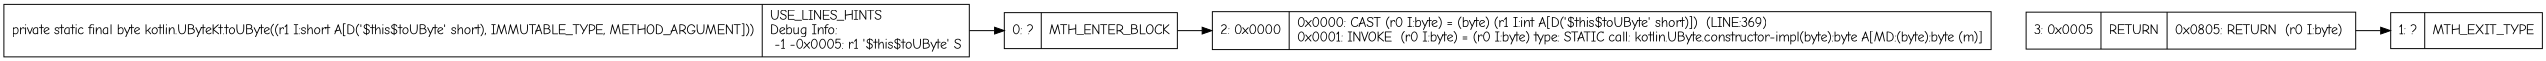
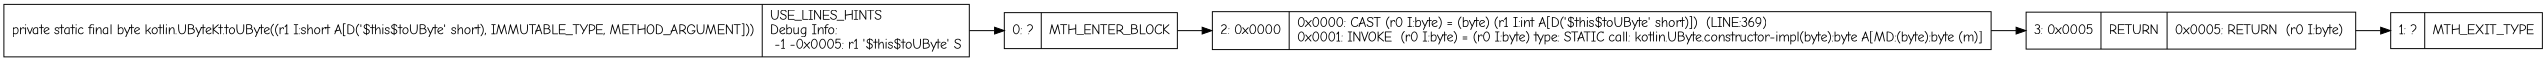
(2261, 30) -> (2261, 30)
none -> (2004, 31)
